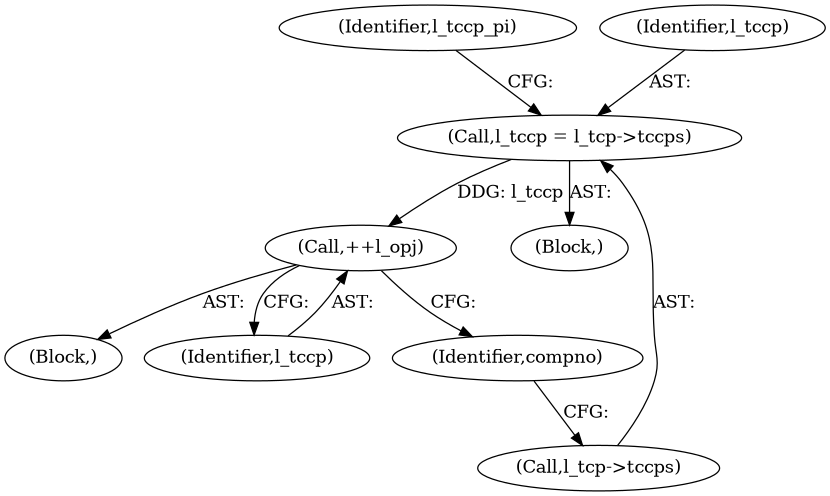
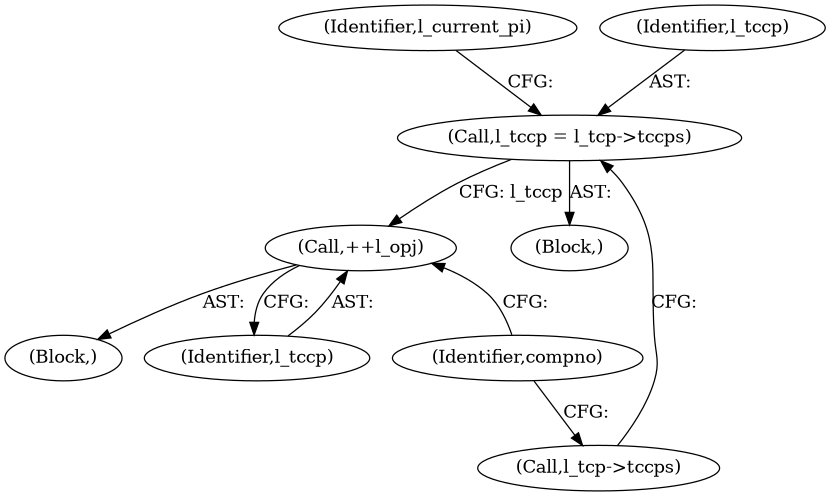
(428, 28) -> (428, 28)
(511, 193) -> (511, 193)
(677, 303) -> (677, 303)
(419, 304) -> (486, 293)
